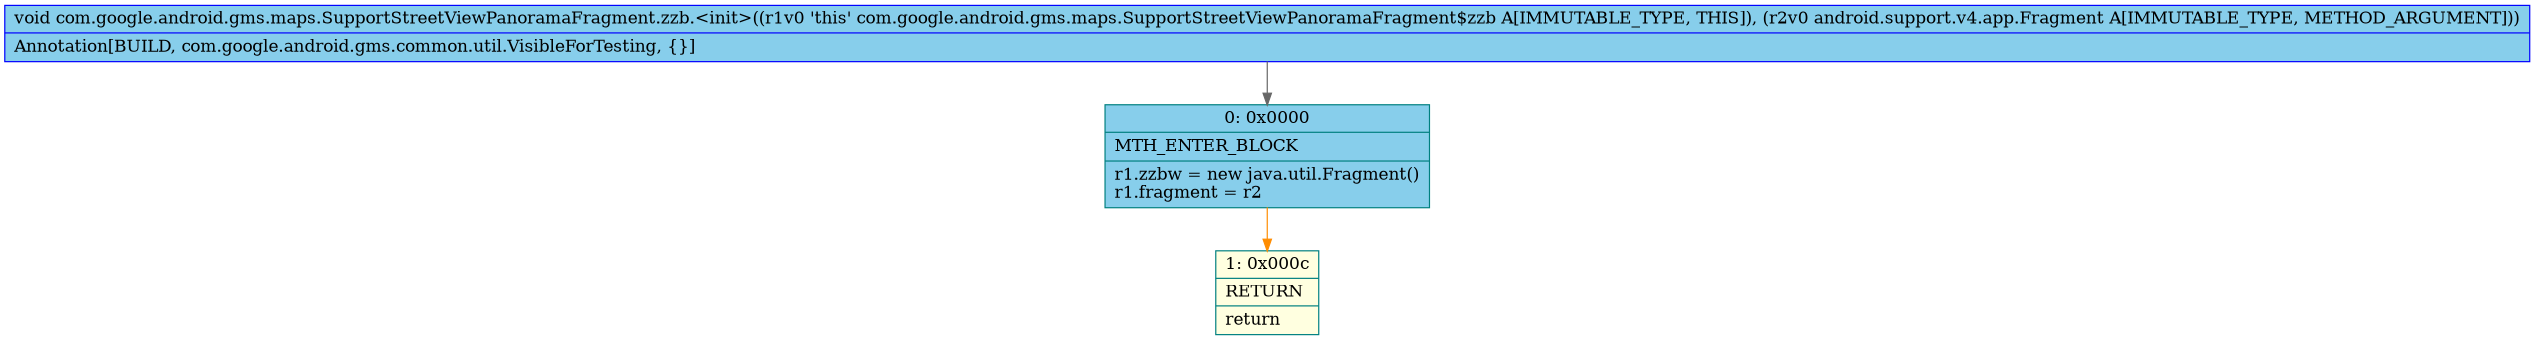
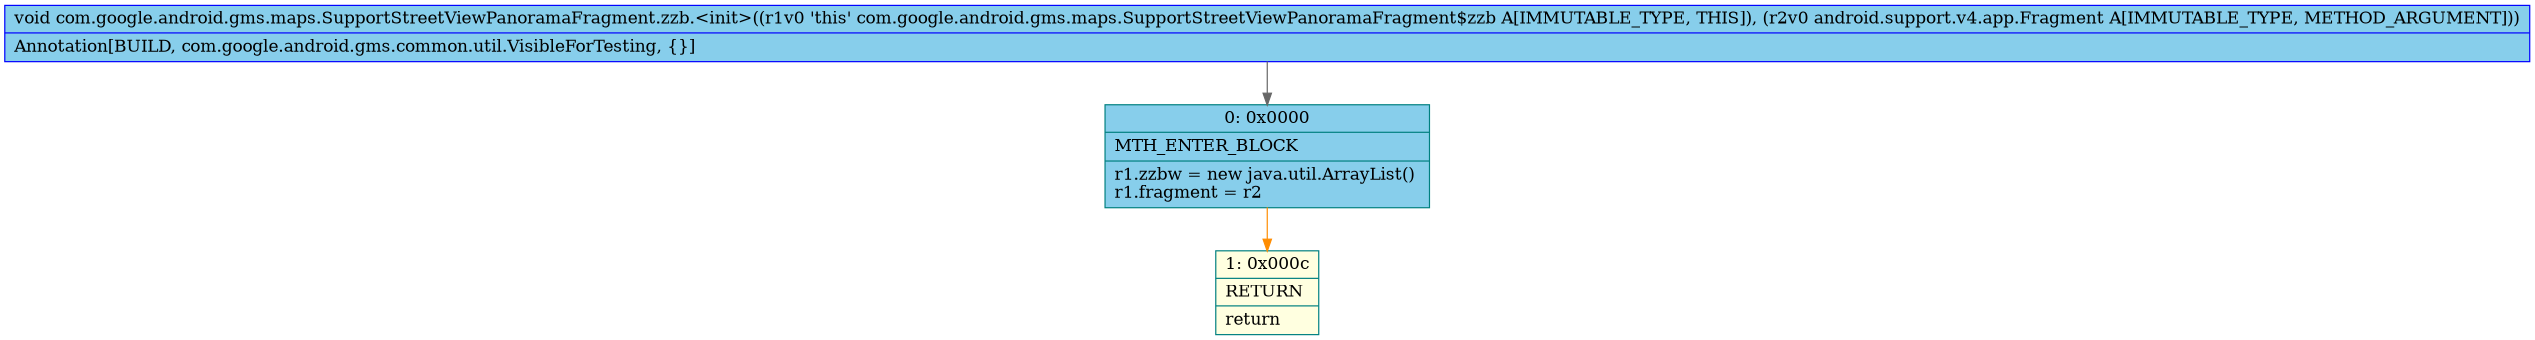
(1267, 175) -> (1265, 175)
